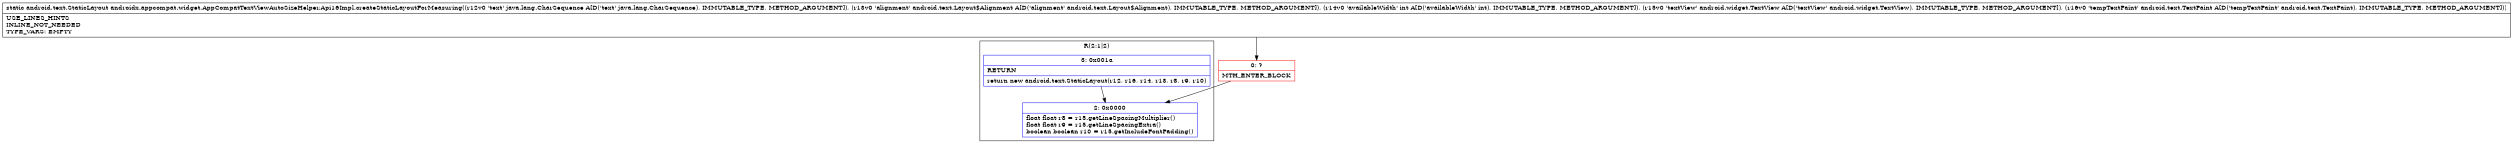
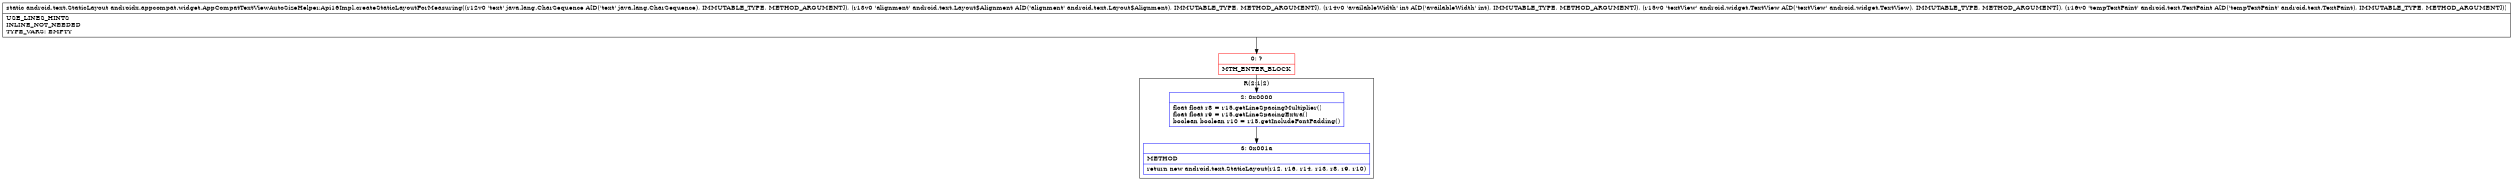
(1002, 70) -> (1163, 159)
(1103, 92) -> (1257, 133)
